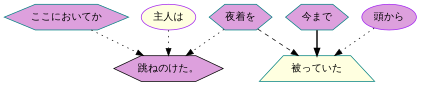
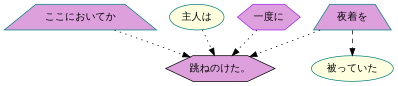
(66, 17) -> (80, 17)
(169, 17) -> (197, 17)
(241, 17) -> (352, 17)
none -> (269, 17)
(317, 17) -> none
(389, 17) -> none
(317, 69) -> (352, 69)
